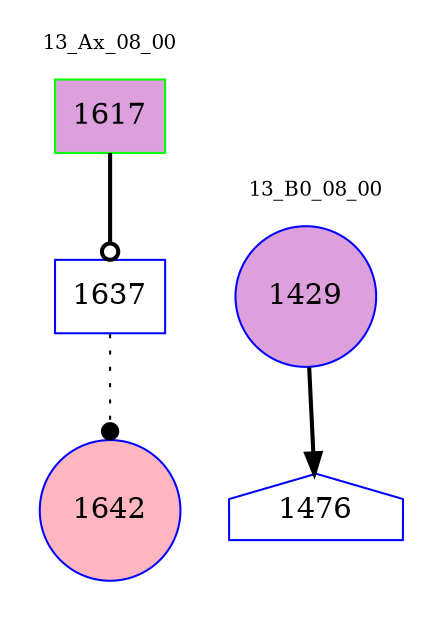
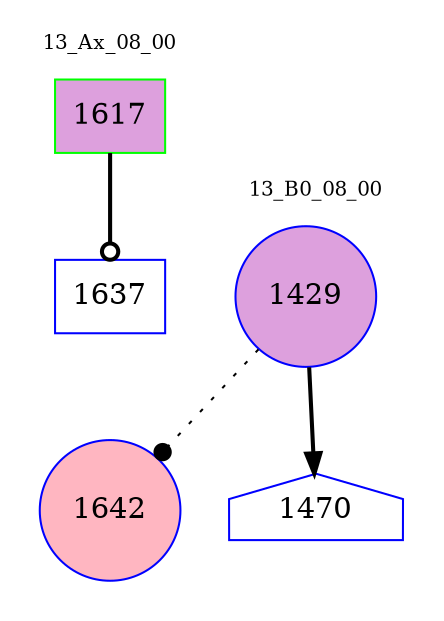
(110, 378) -> (225, 386)
(316, 510) -> (316, 510)
